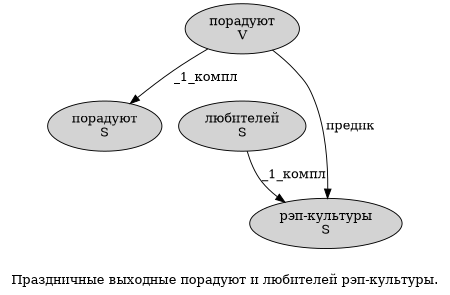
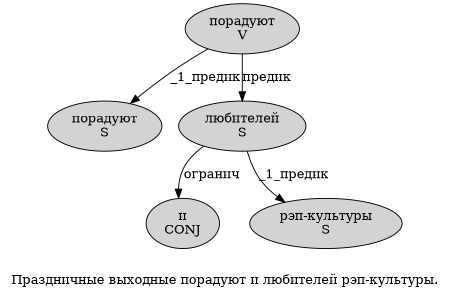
(206, 77) -> (206, 77)
(318, 112) -> (242, 73)
(294, 175) -> (294, 175)
none -> (183, 223)
